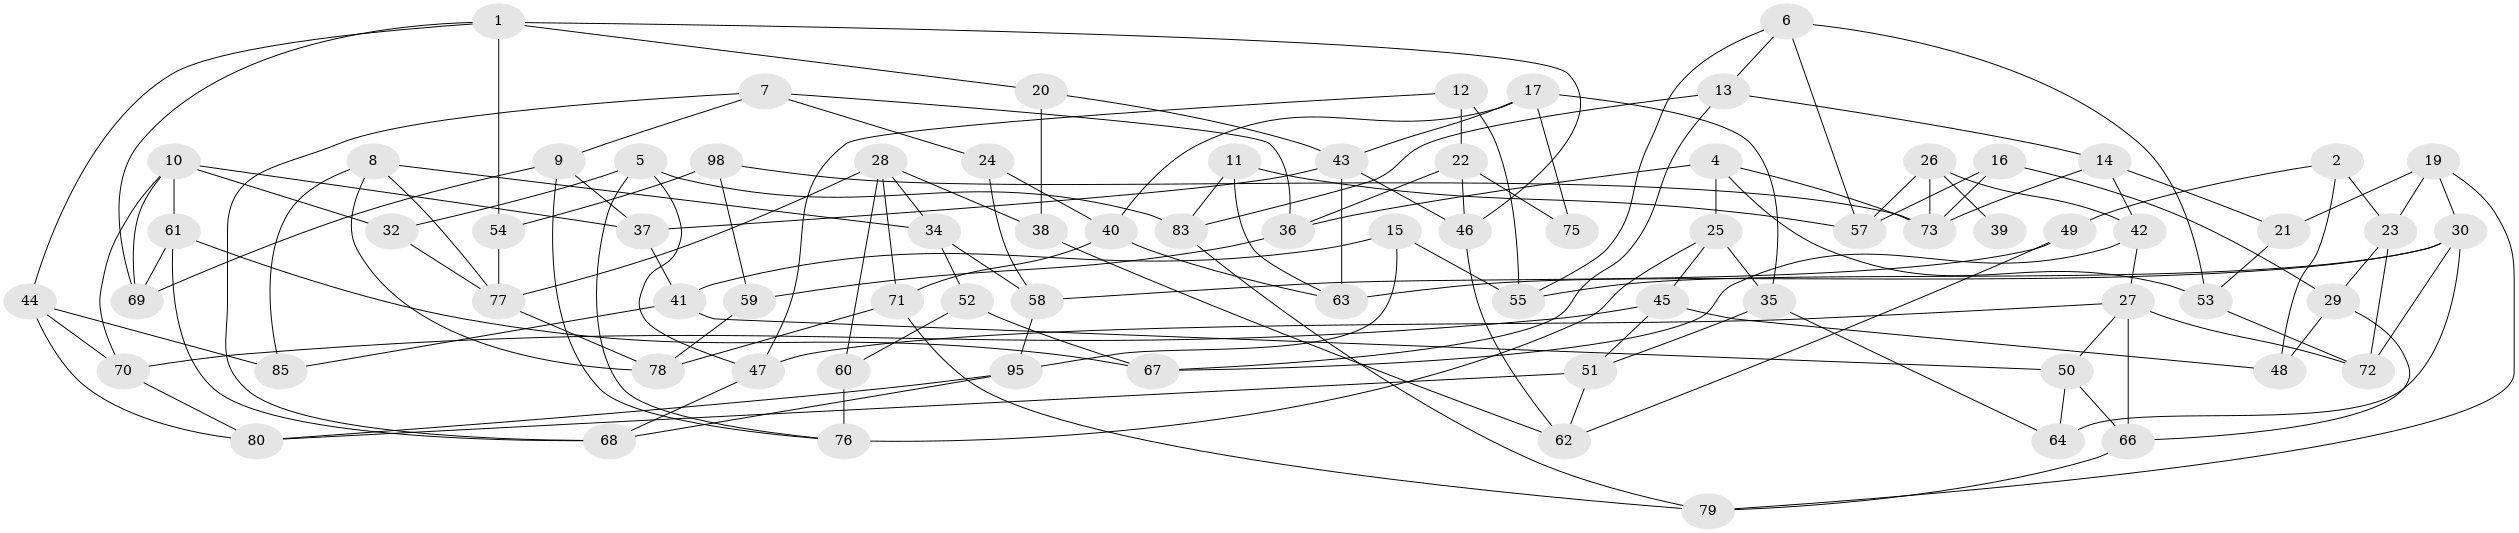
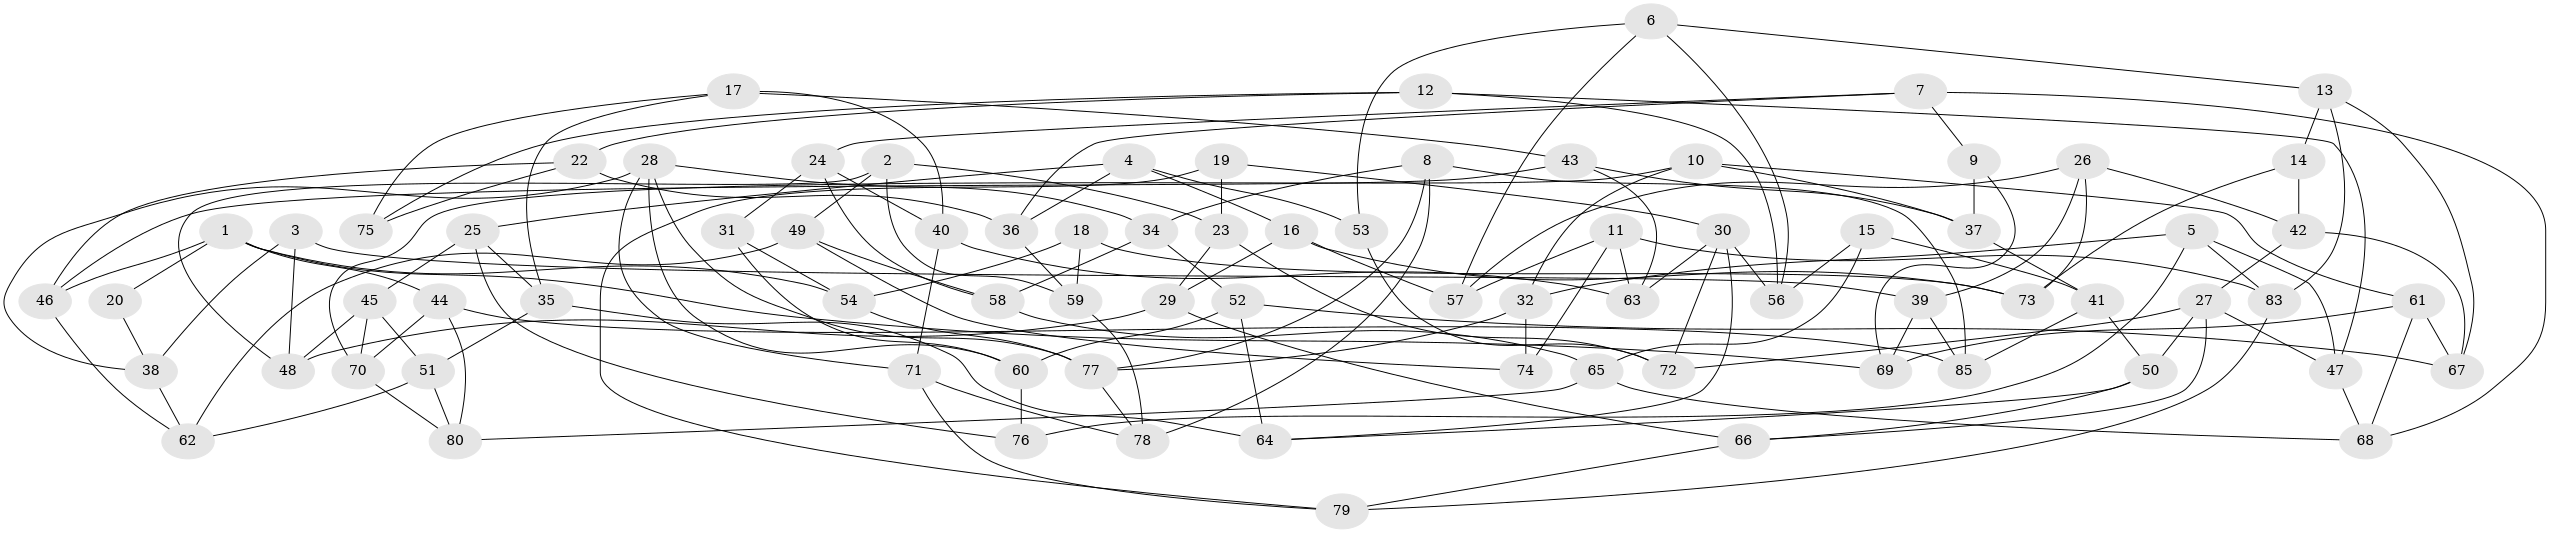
none -> (779, 114)
(1195, 118) -> none
(717, 161) -> (1082, 231)
(1826, 191) -> (1211, 195)
(136, 227) -> (1903, 336)
none -> (296, 231)
none -> (728, 231)
(2284, 231) -> none
none -> (925, 264)
(1519, 301) -> (1777, 301)
none -> (1942, 336)
(1016, 371) -> (1597, 371)
none -> (1252, 371)
none -> (1526, 371)
(602, 390) -> none
